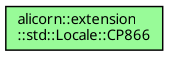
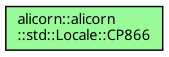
(84, 28) -> (84, 28)
